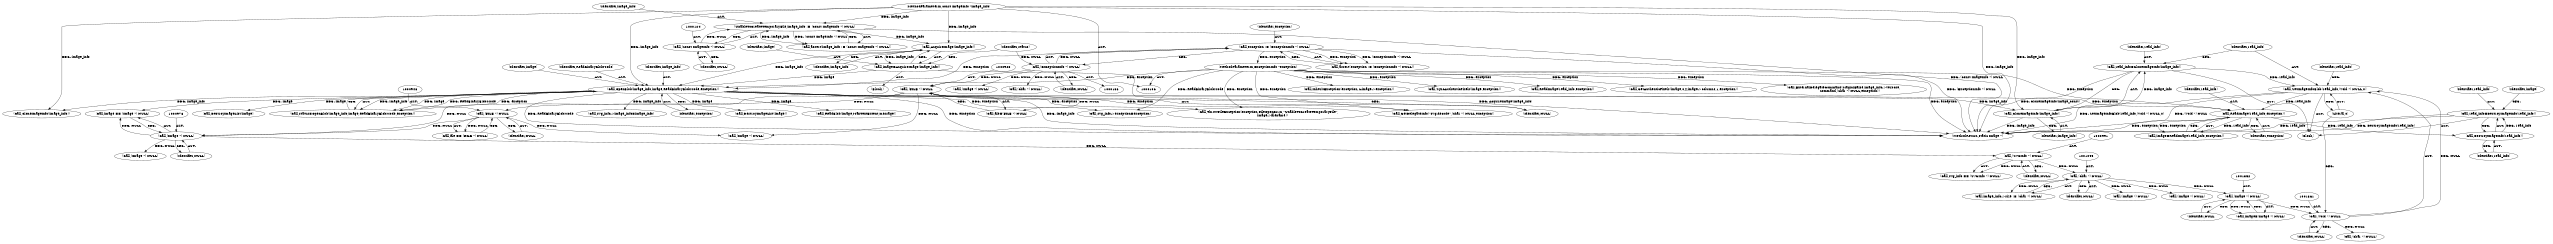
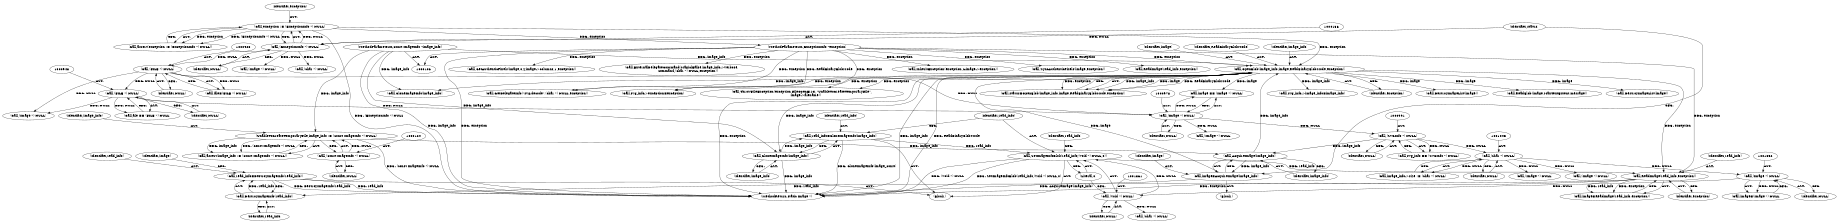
(949, 26) -> (1326, 146)
(1084, 78) -> (821, 35)
none -> (1405, 149)
